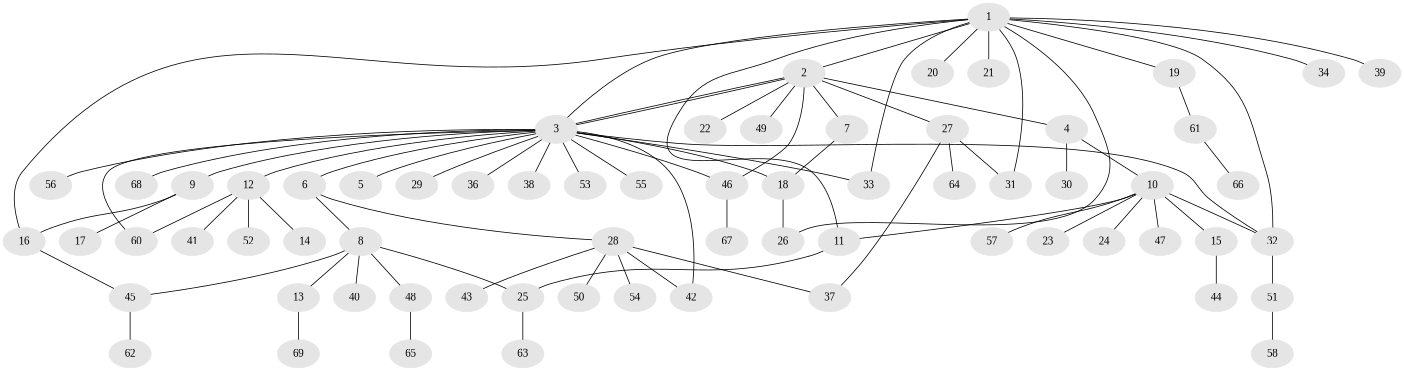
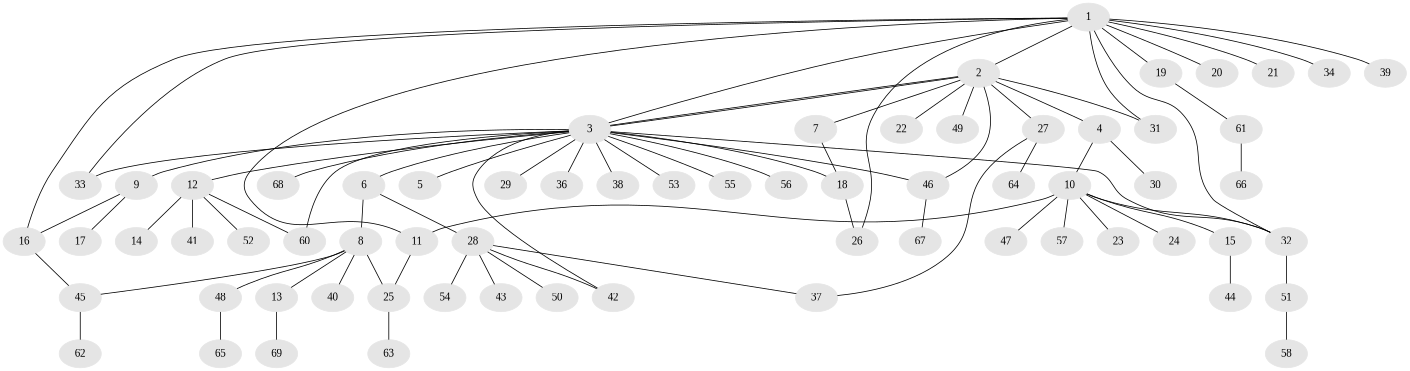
(979, 157) -> (1070, 97)
